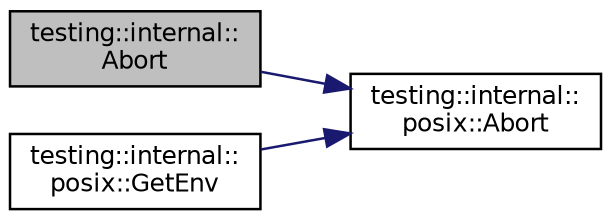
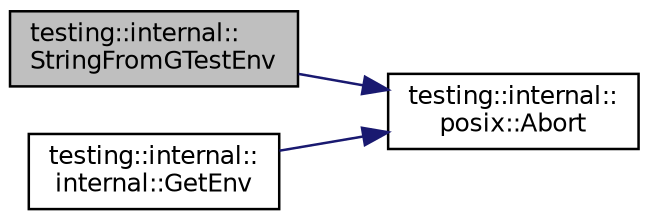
(135, 49) -> (154, 49)
(135, 172) -> (154, 172)
